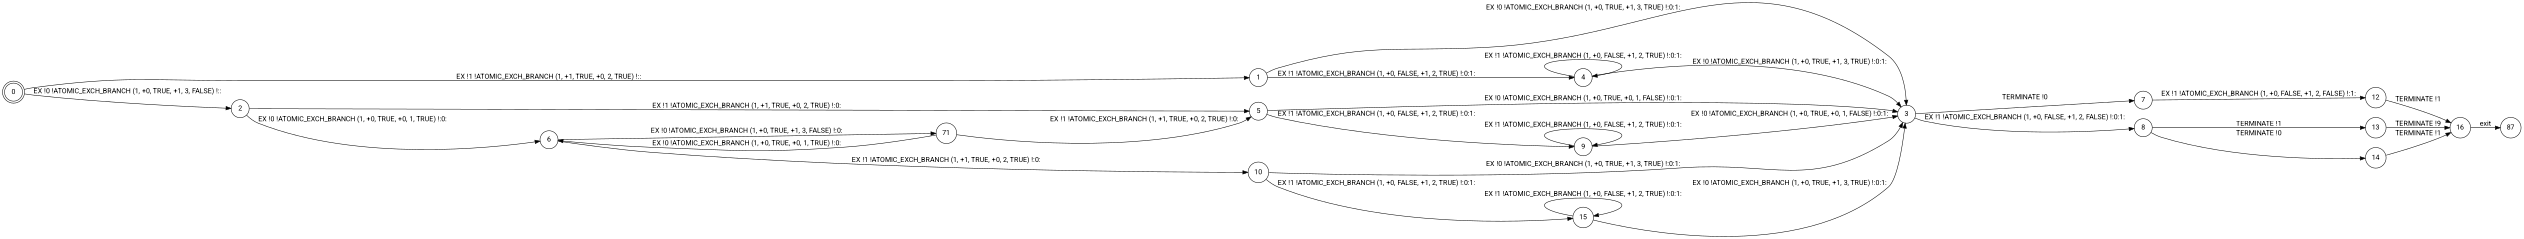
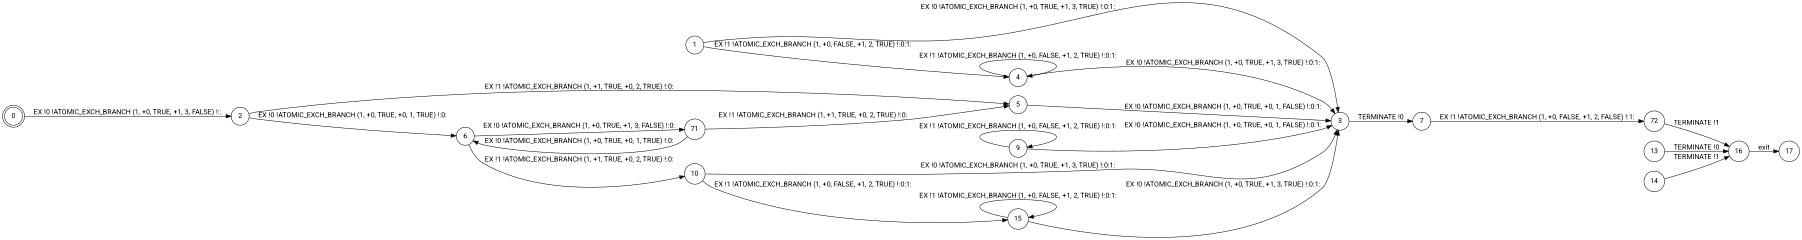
(634, 81) -> none
(2376, 98) -> (1654, 121)
(2418, 124) -> (1697, 148)
(2143, 128) -> none
(2511, 128) -> (1789, 151)
(1417, 138) -> none
